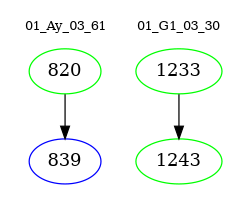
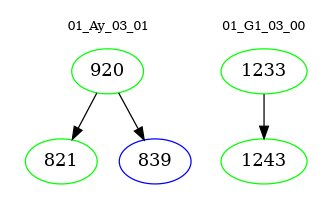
(66, 27) -> (108, 27)
(179, 27) -> (264, 27)
(65, 71) -> (108, 71)
none -> (61, 161)
